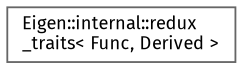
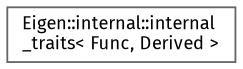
(121, 35) -> (121, 35)
